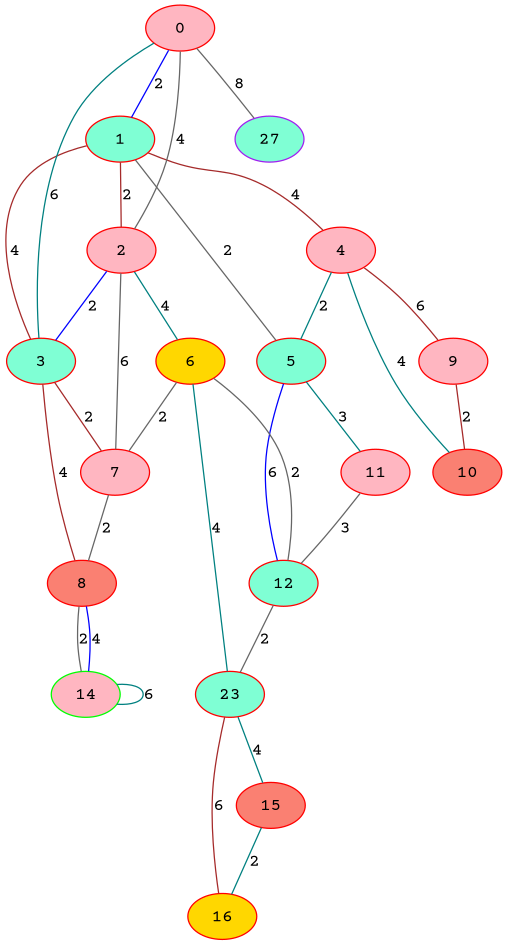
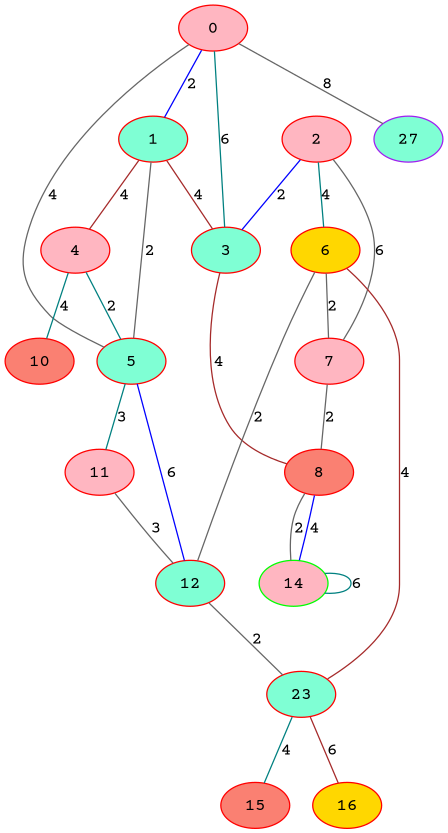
(171, 144) -> (47, 188)
(121, 195) -> none
(453, 361) -> none
(78, 417) -> none
(210, 528) -> (400, 480)
(247, 861) -> none
